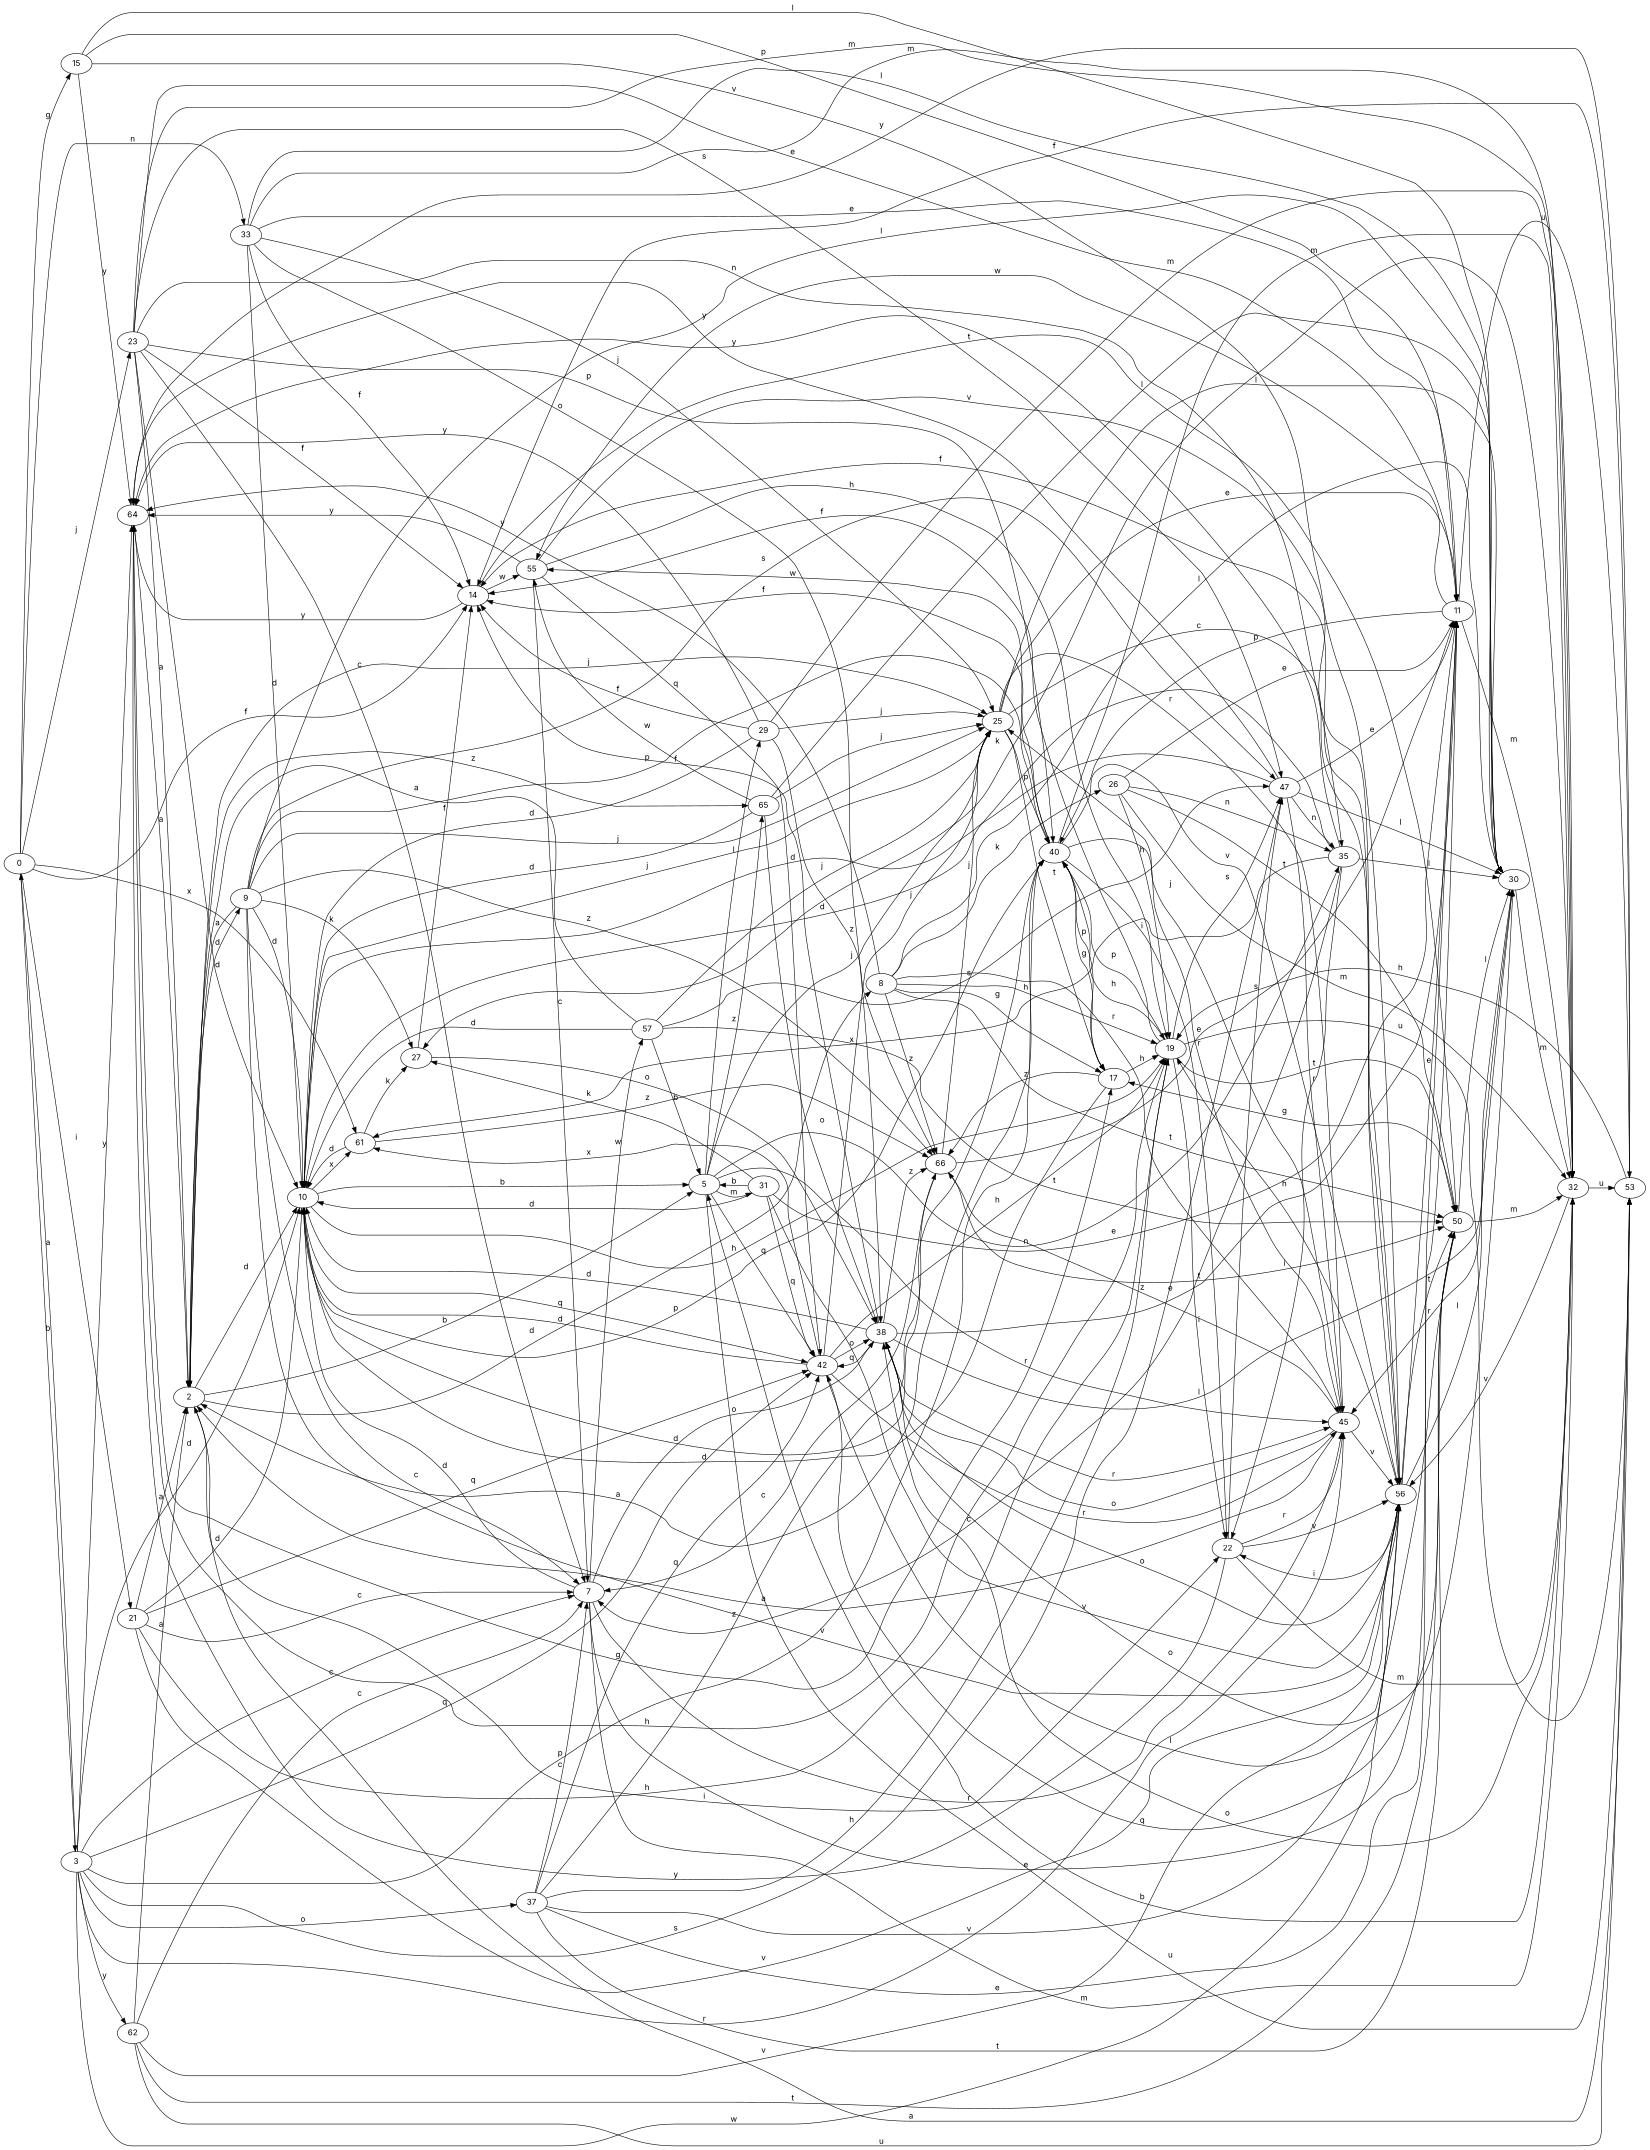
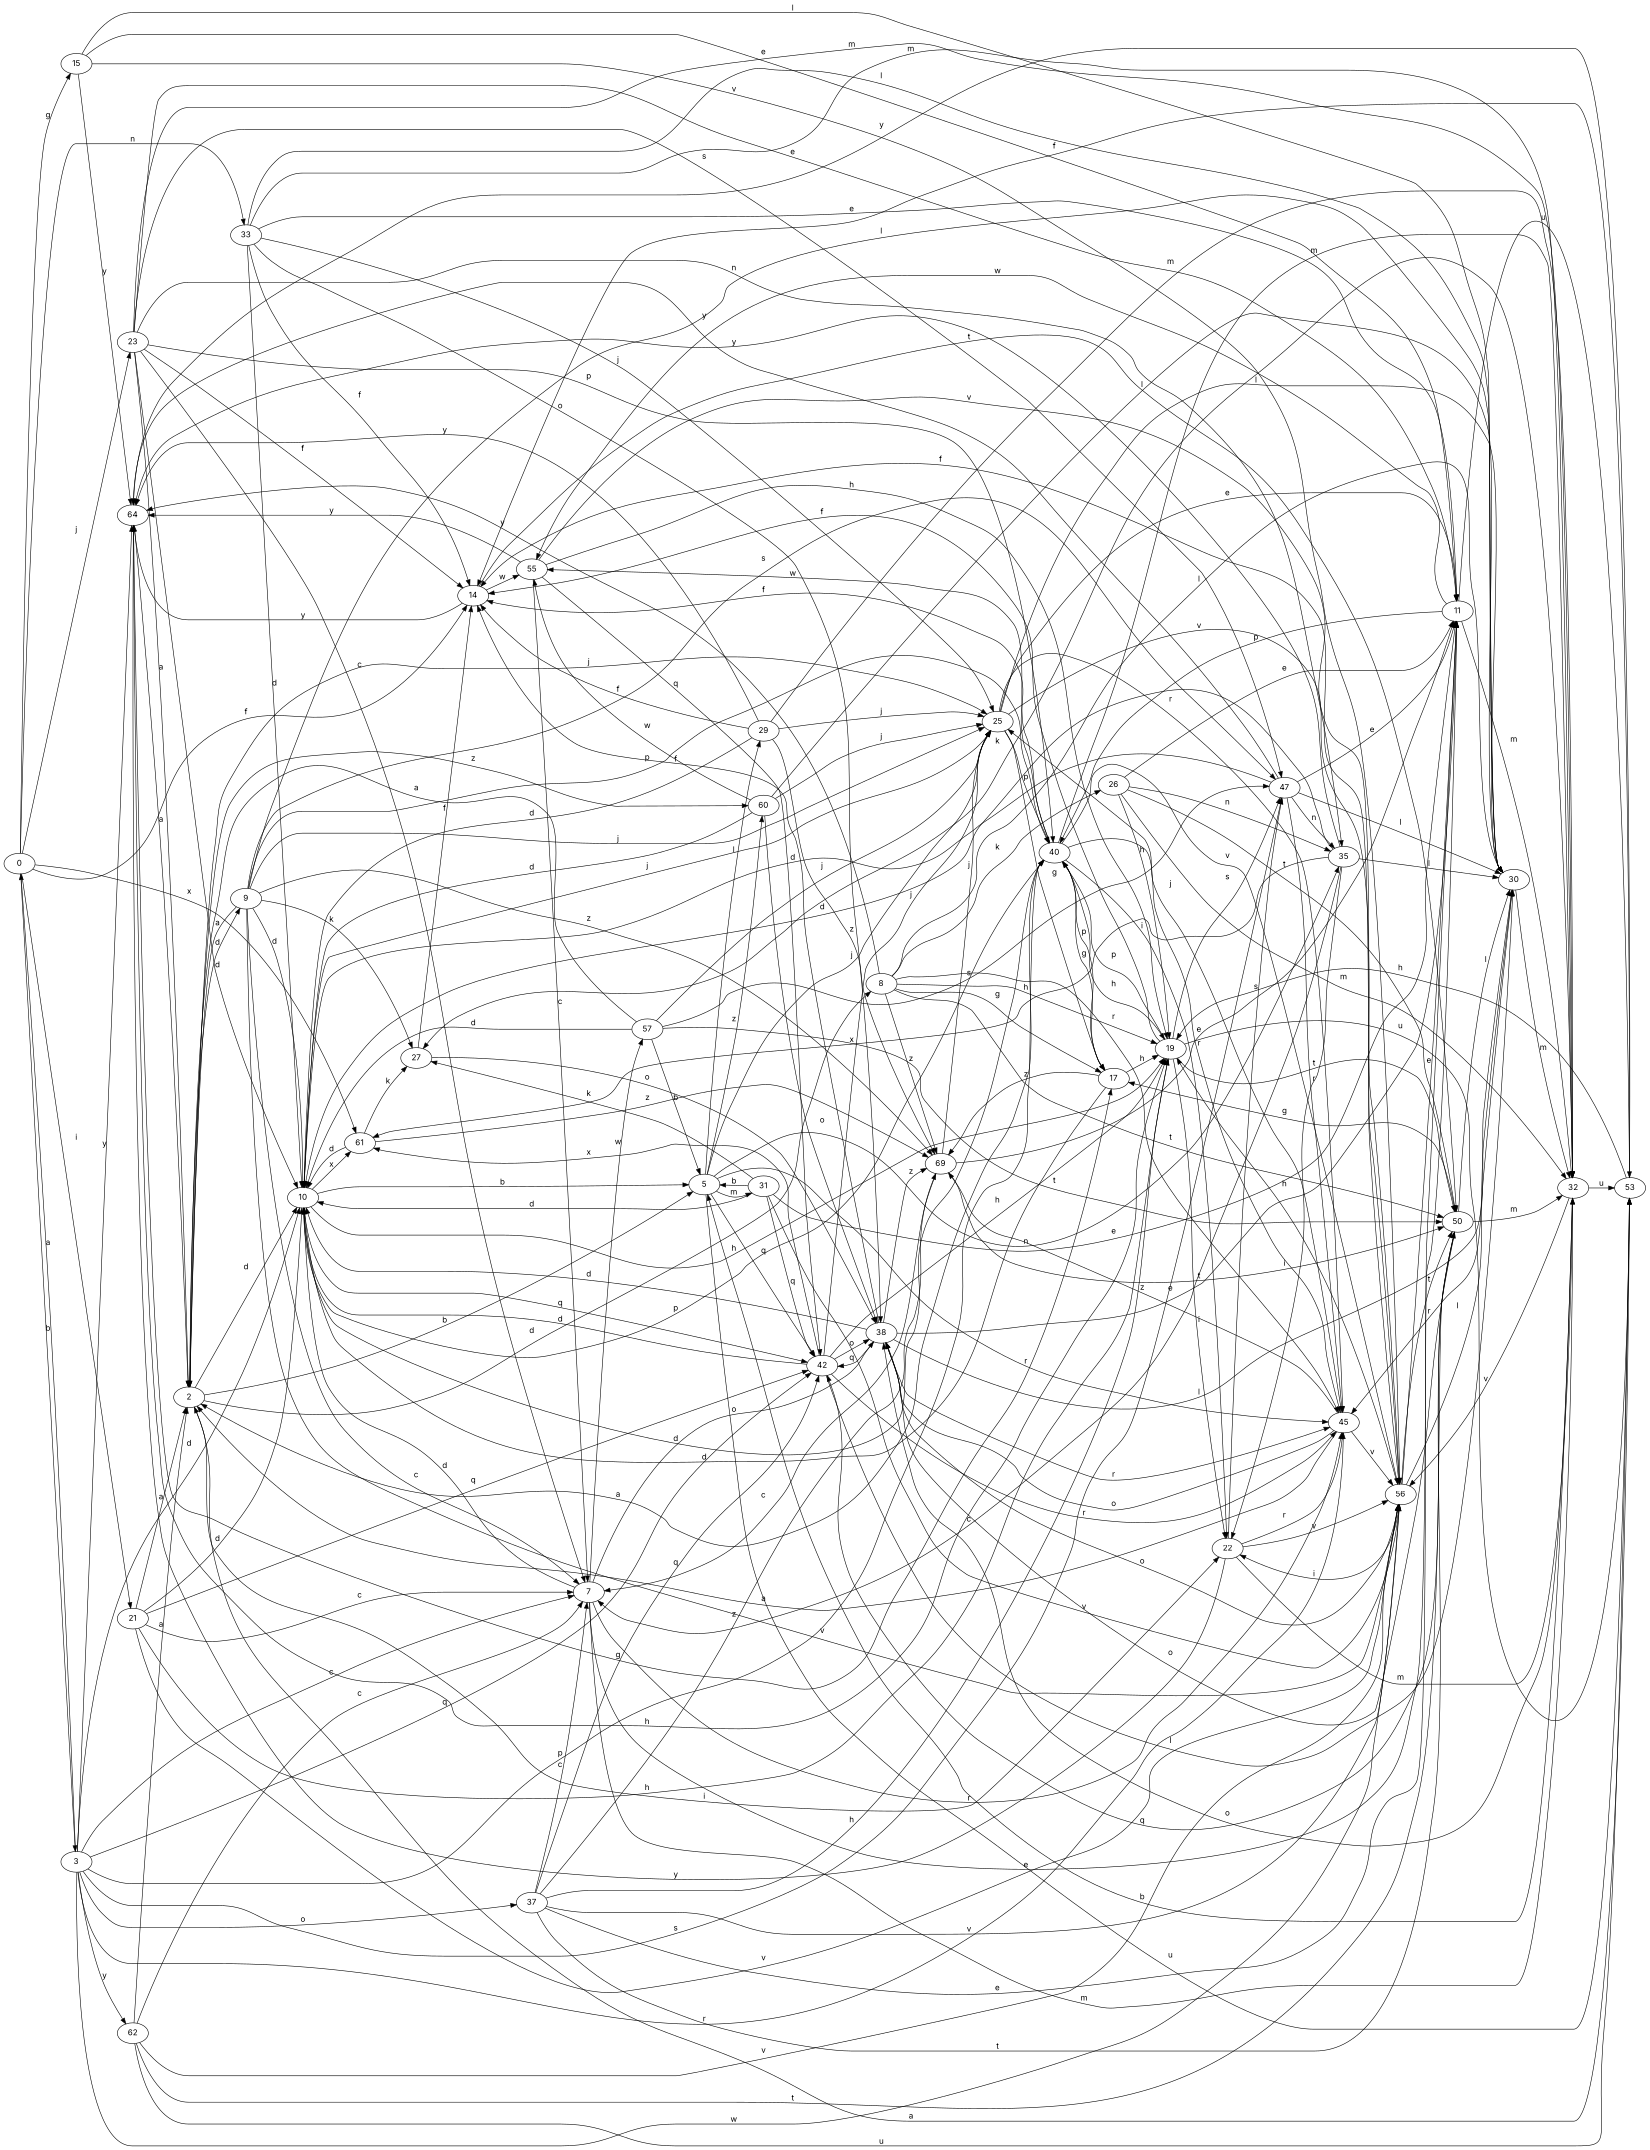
(764, 52) -> (764, 52)
(1199, 626) -> (1199, 626)
(764, 806) -> (764, 806)
(1055, 873) -> (1055, 873)
(941, 1164) -> (941, 1164)
